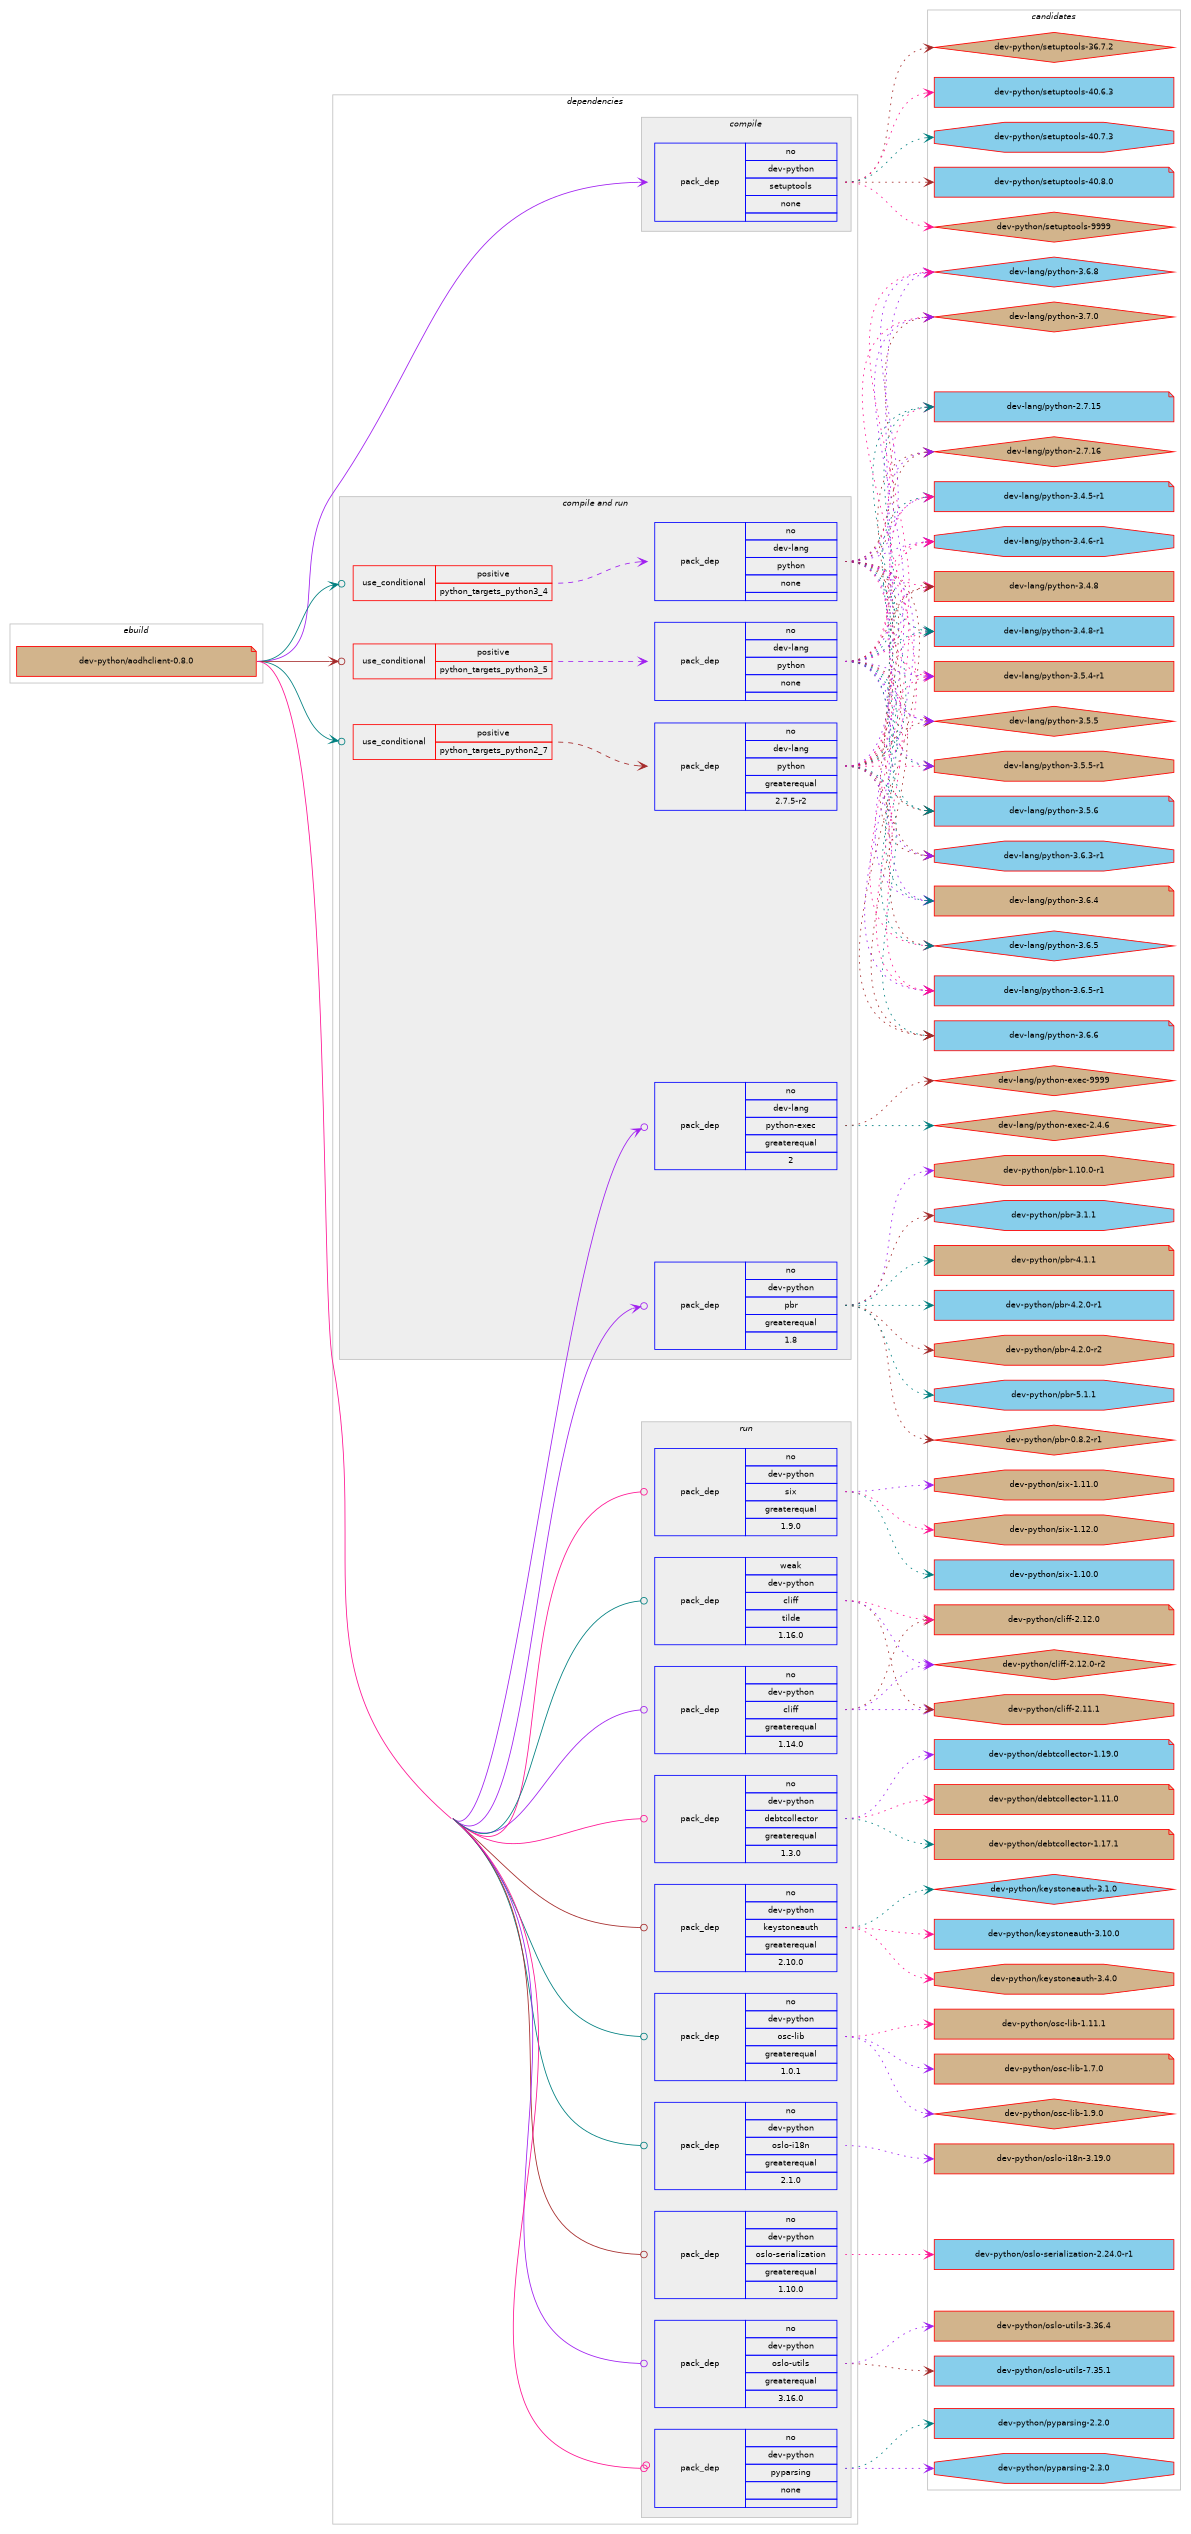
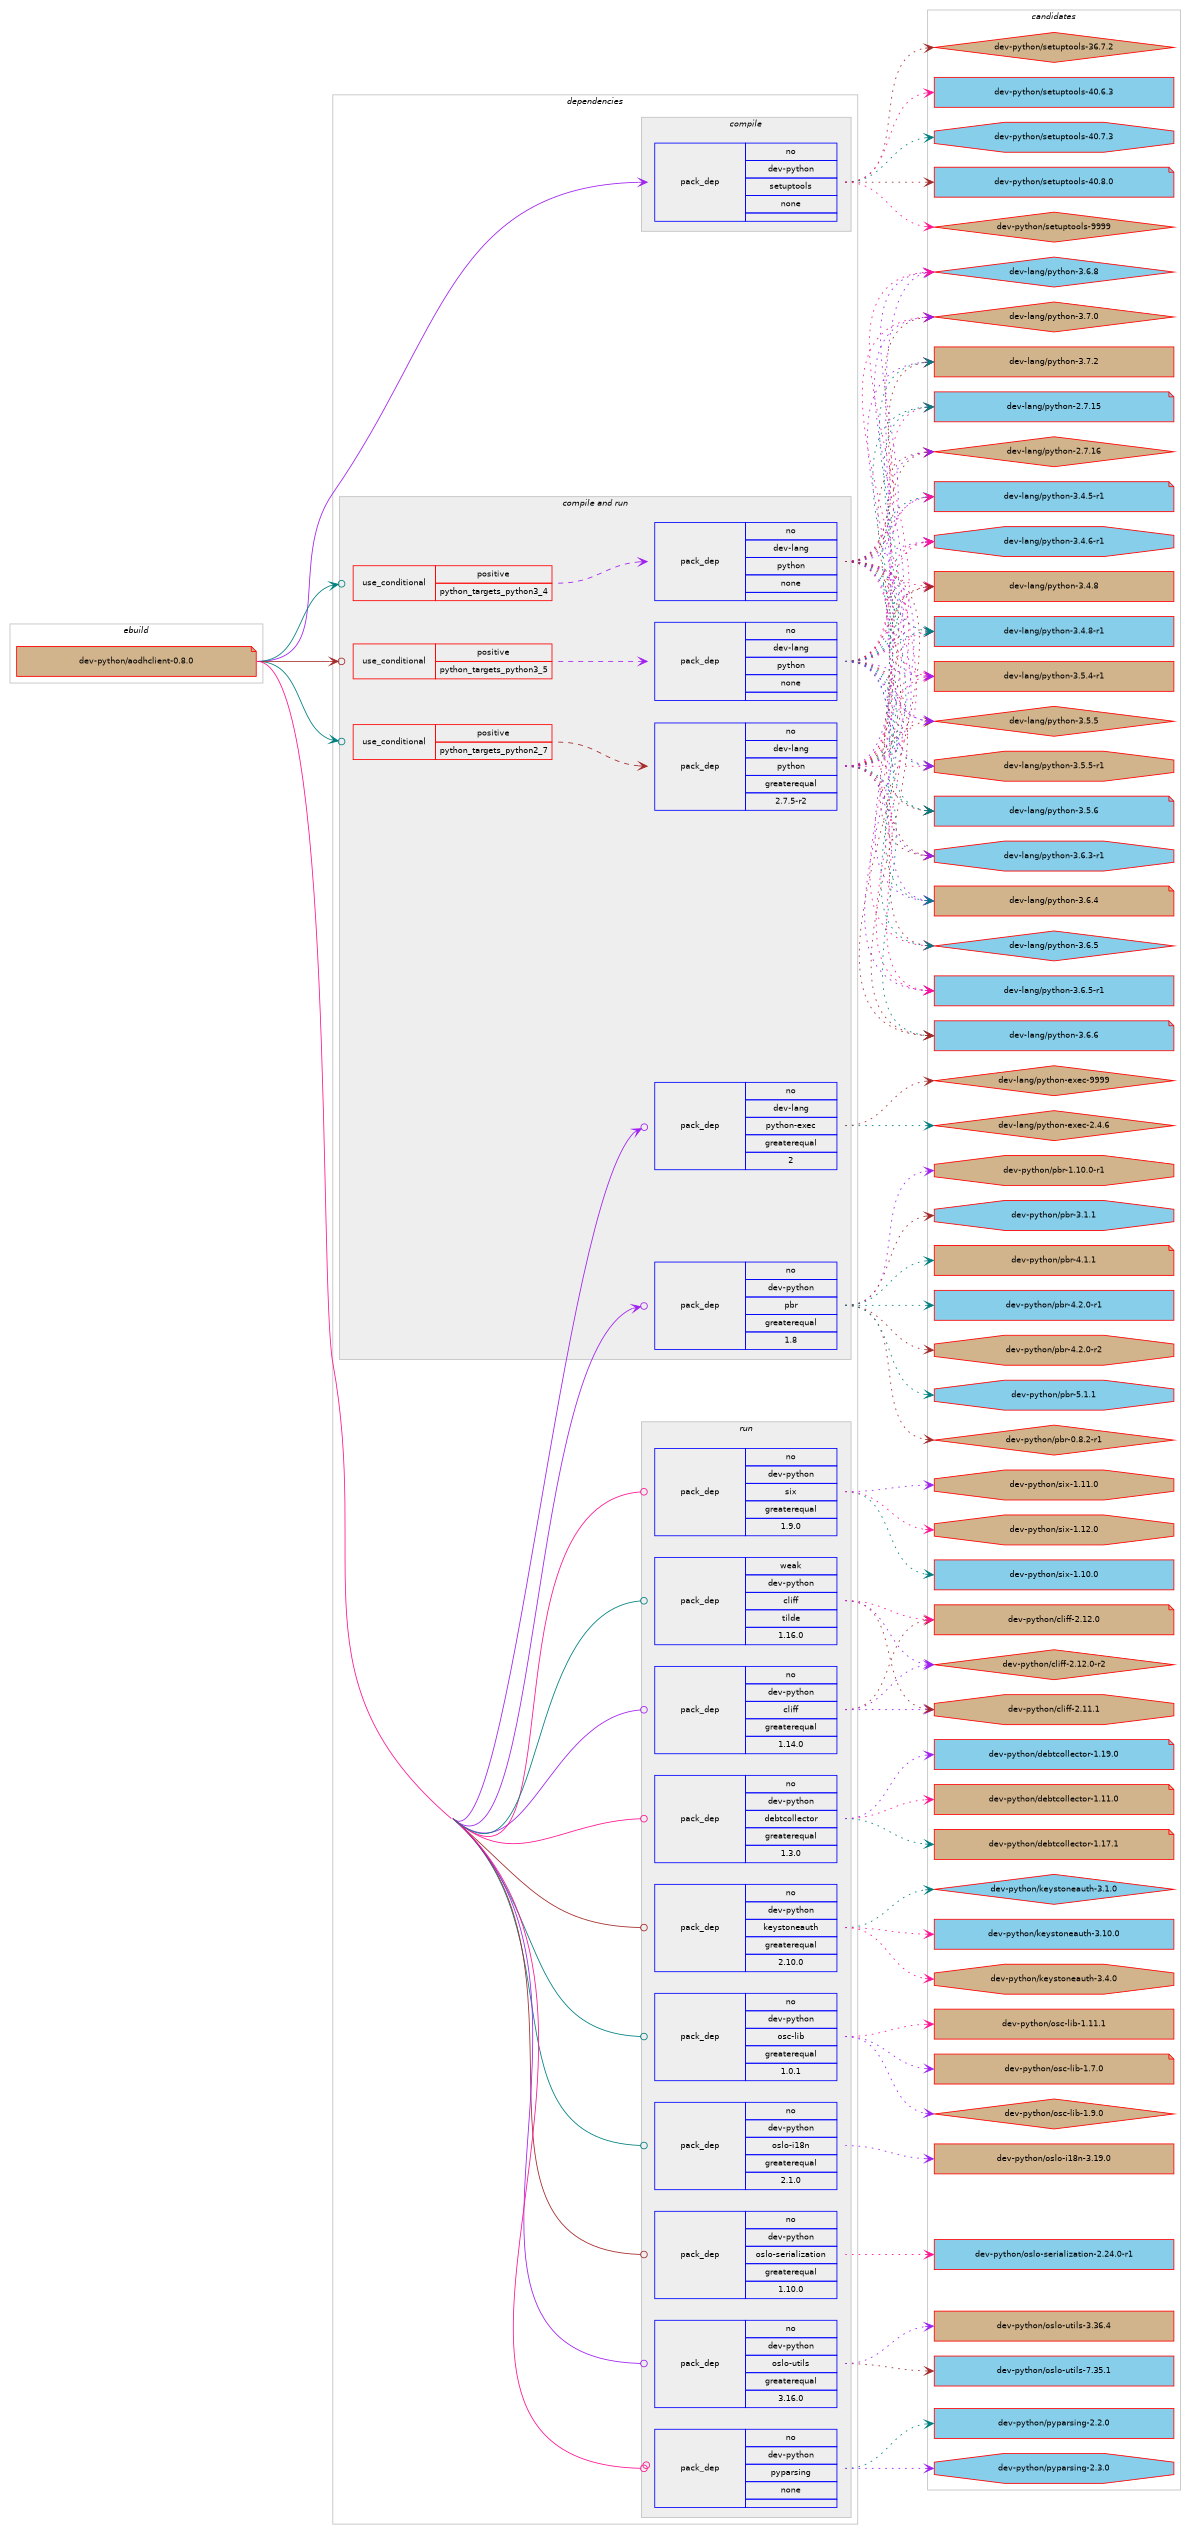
none -> (1054, 362)
